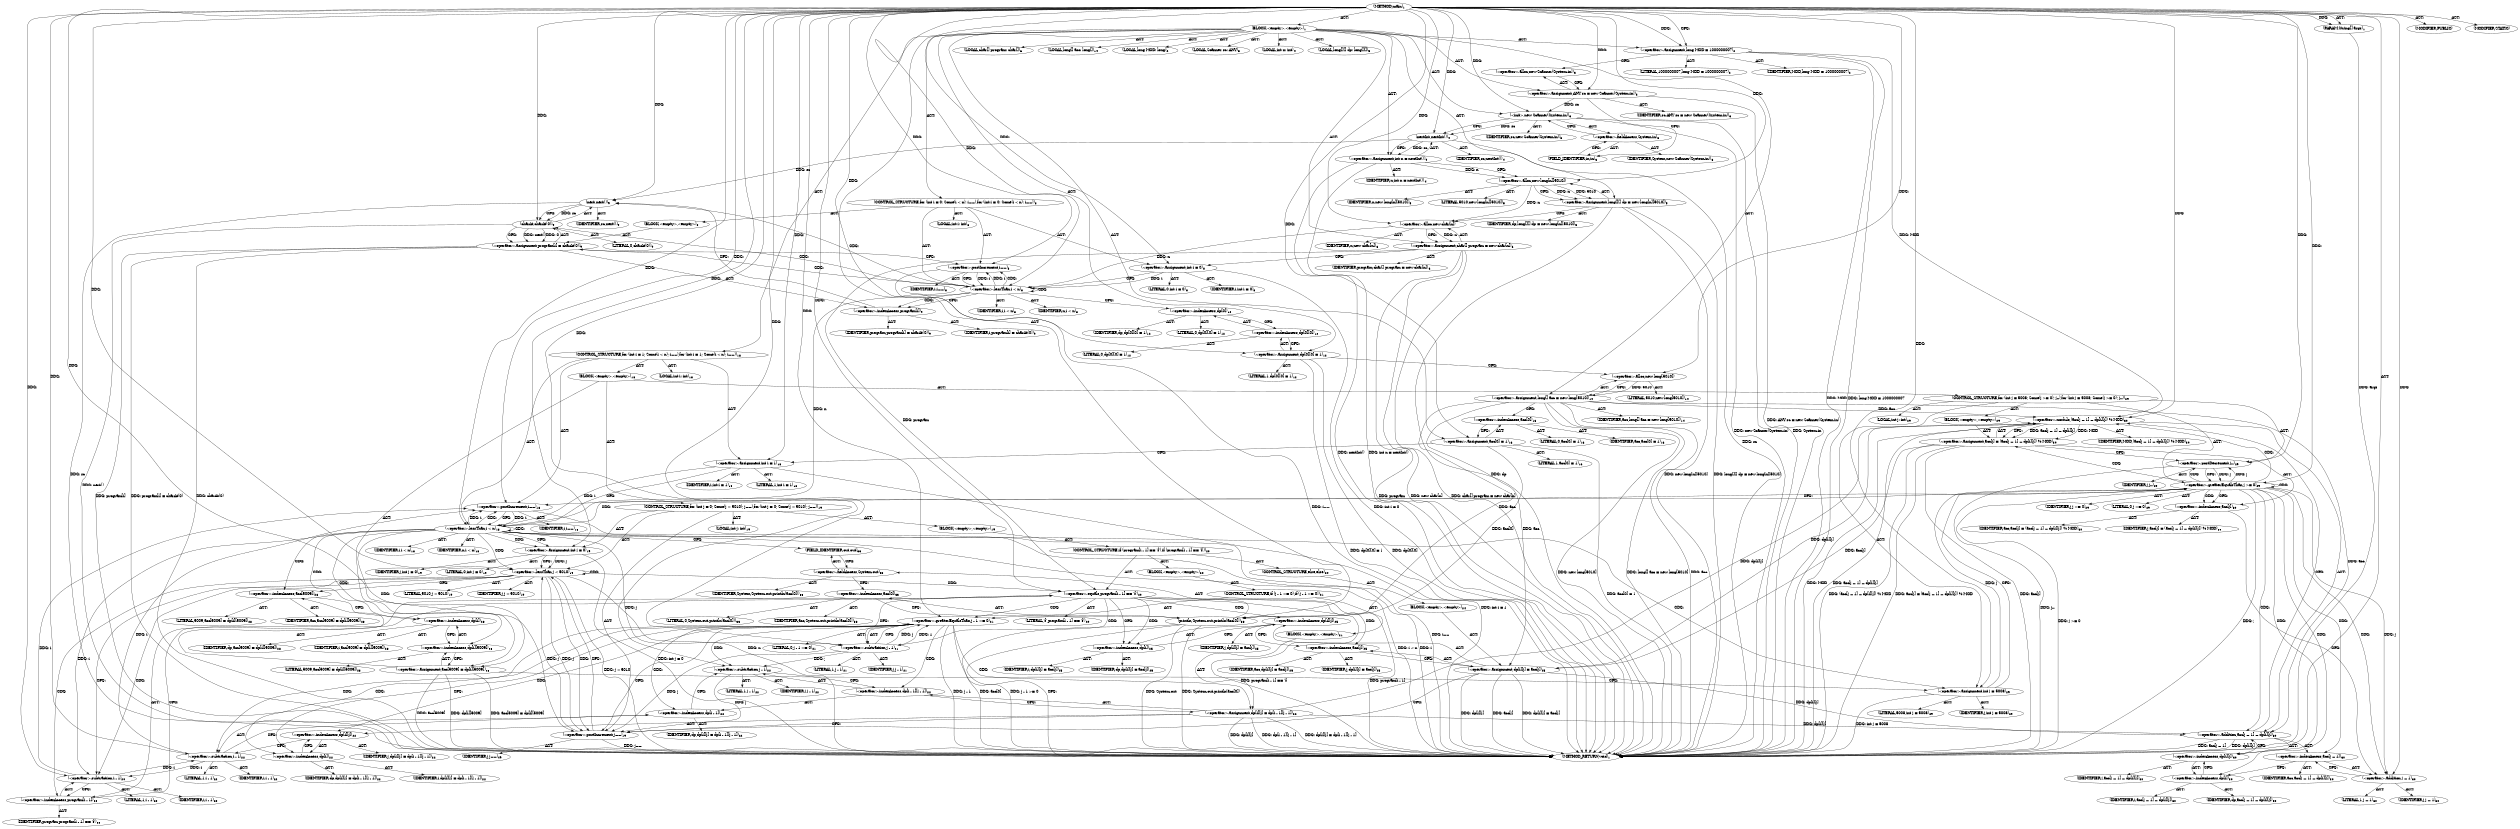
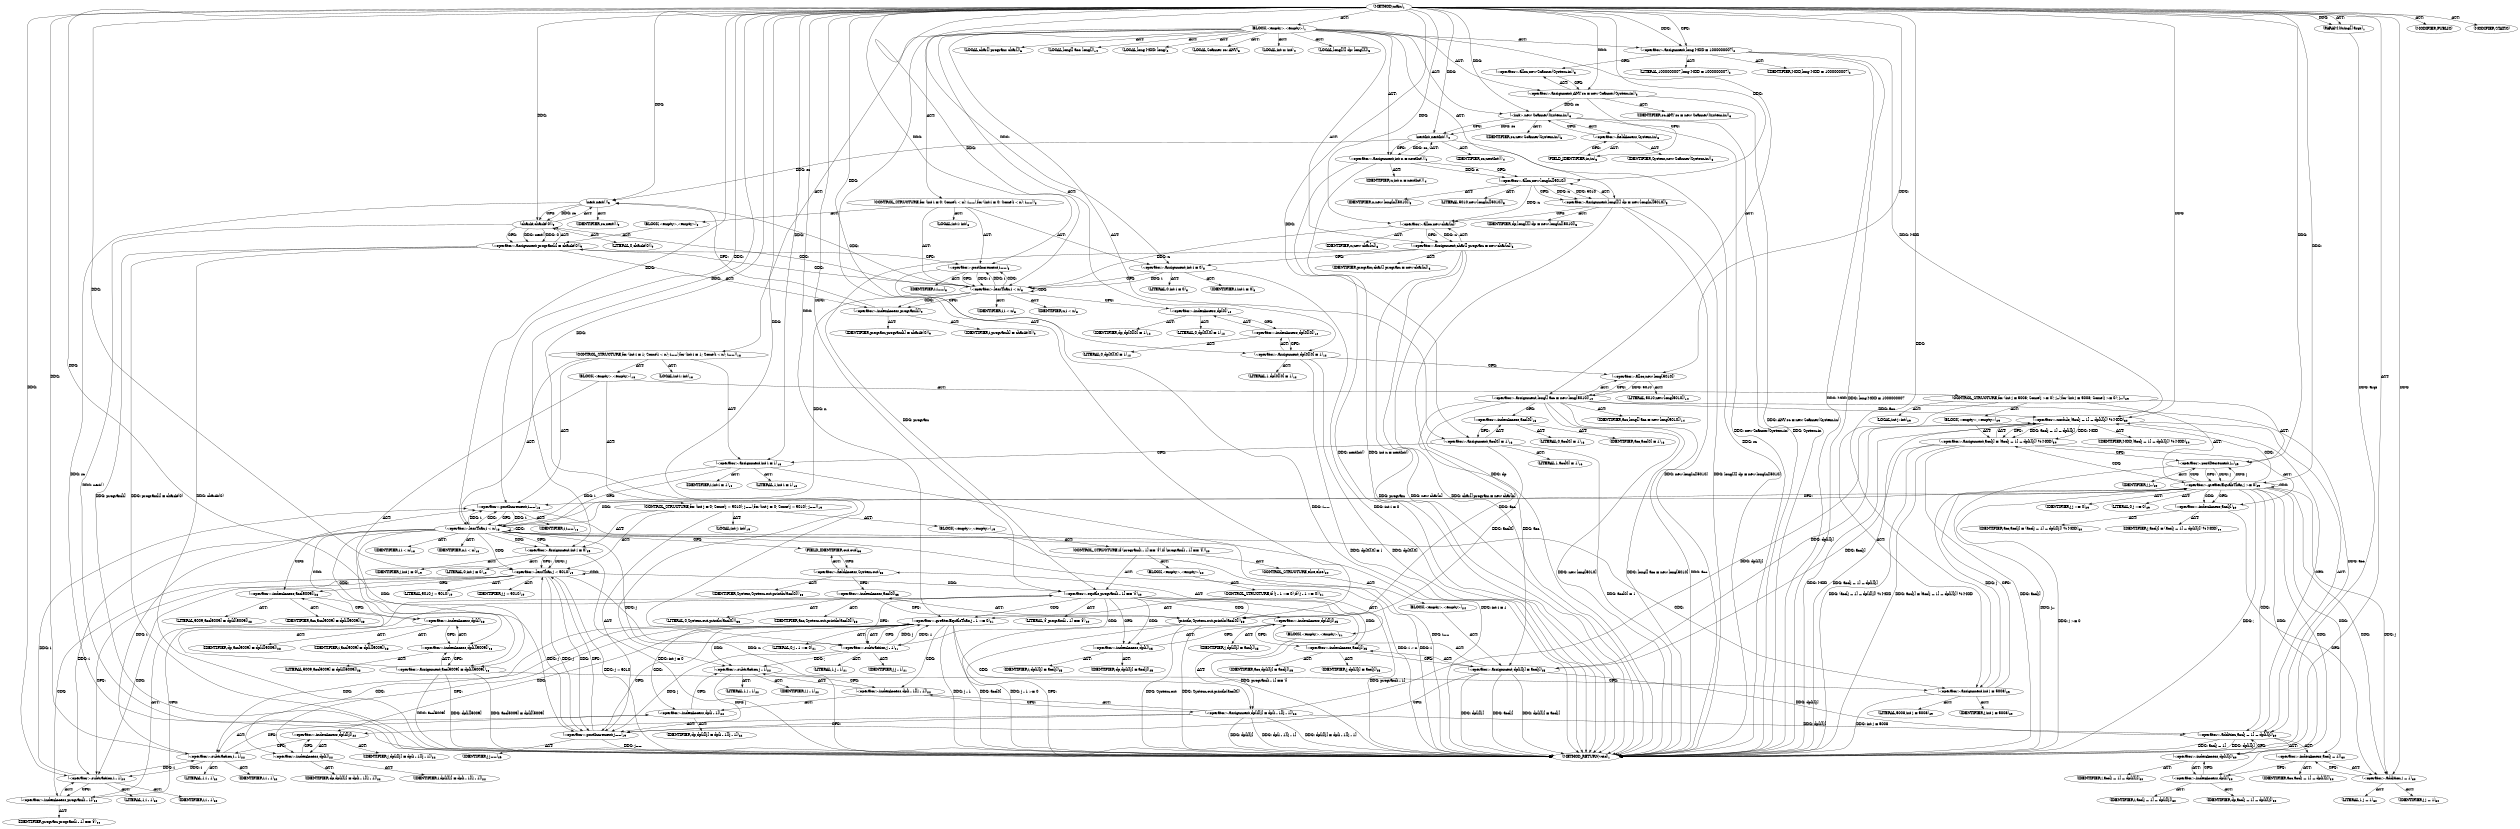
(589, 550) -> (589, 550)
